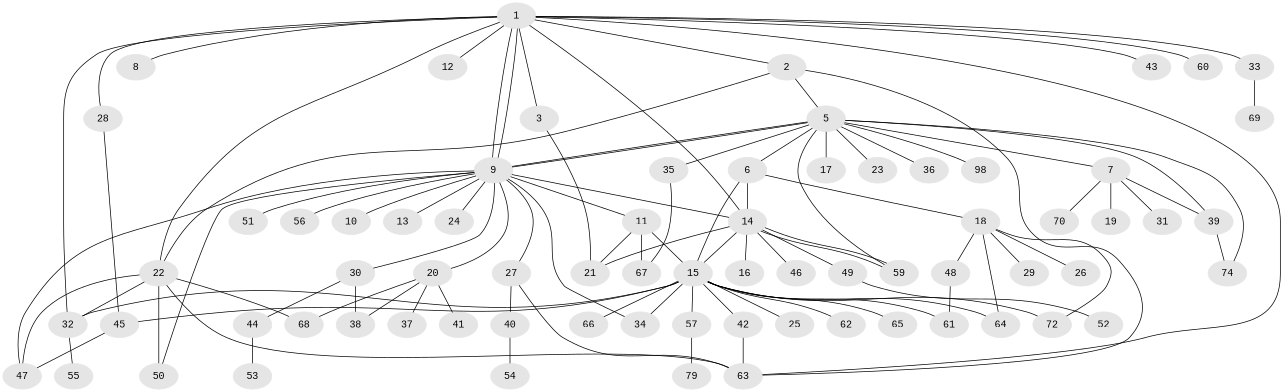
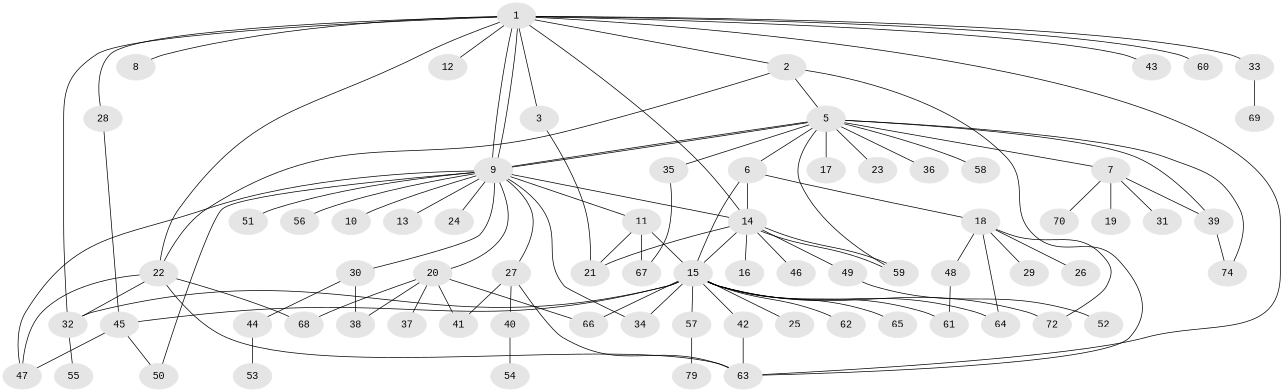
(981, 170) -> (981, 170)
none -> (505, 297)
none -> (485, 299)
(159, 325) -> (139, 350)
